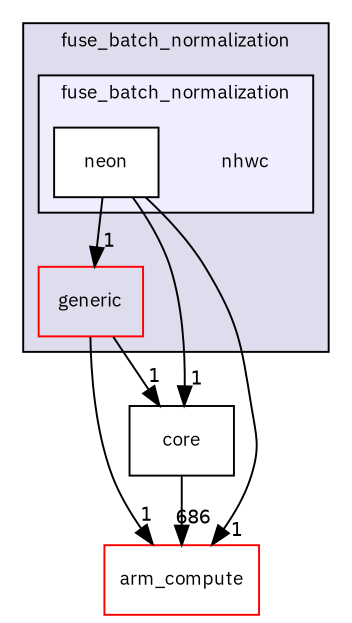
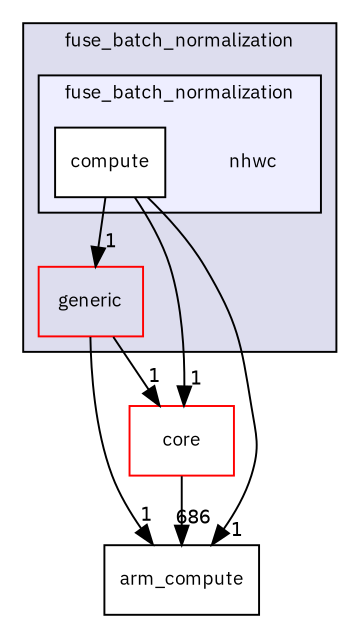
(106, 162) -> (110, 162)
(182, 441) -> (182, 441)
(182, 580) -> (182, 580)
